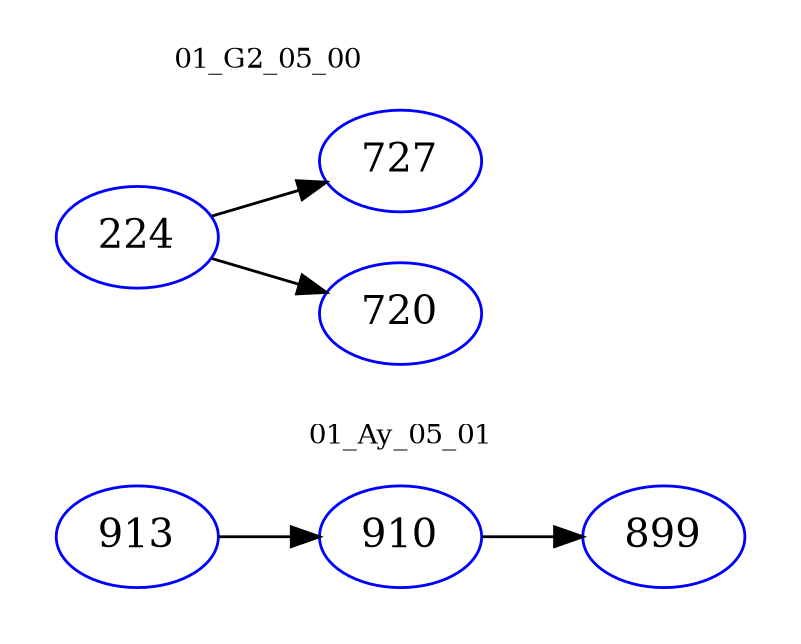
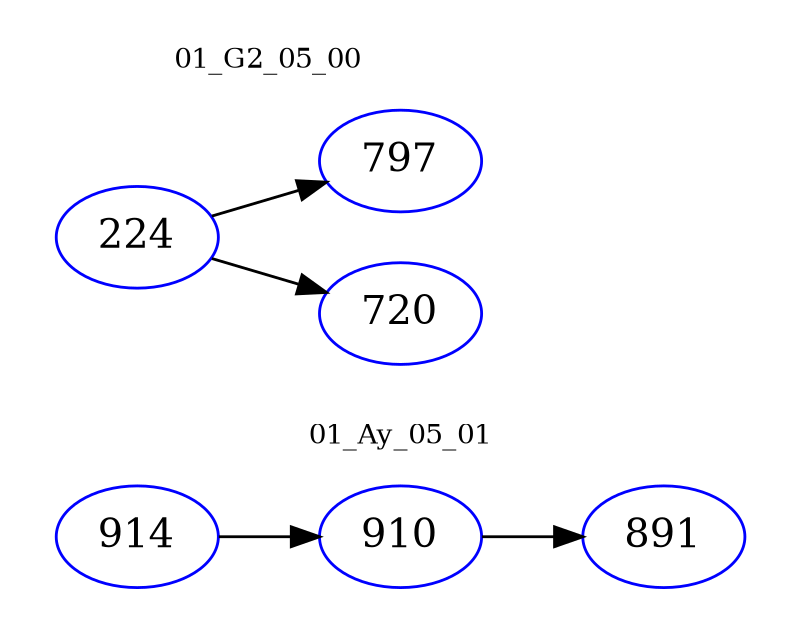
(401, 161) -> (401, 161)
(137, 537) -> (137, 537)
(664, 537) -> (664, 537)
